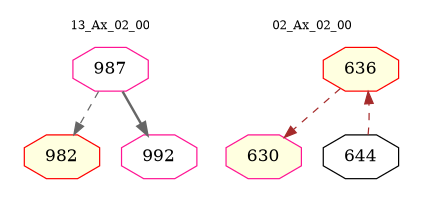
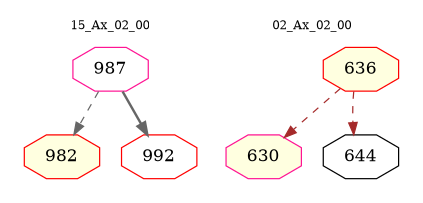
(111, 26) -> (111, 26)
(369, 119) -> (353, 107)
(159, 157) -> (159, 157)
